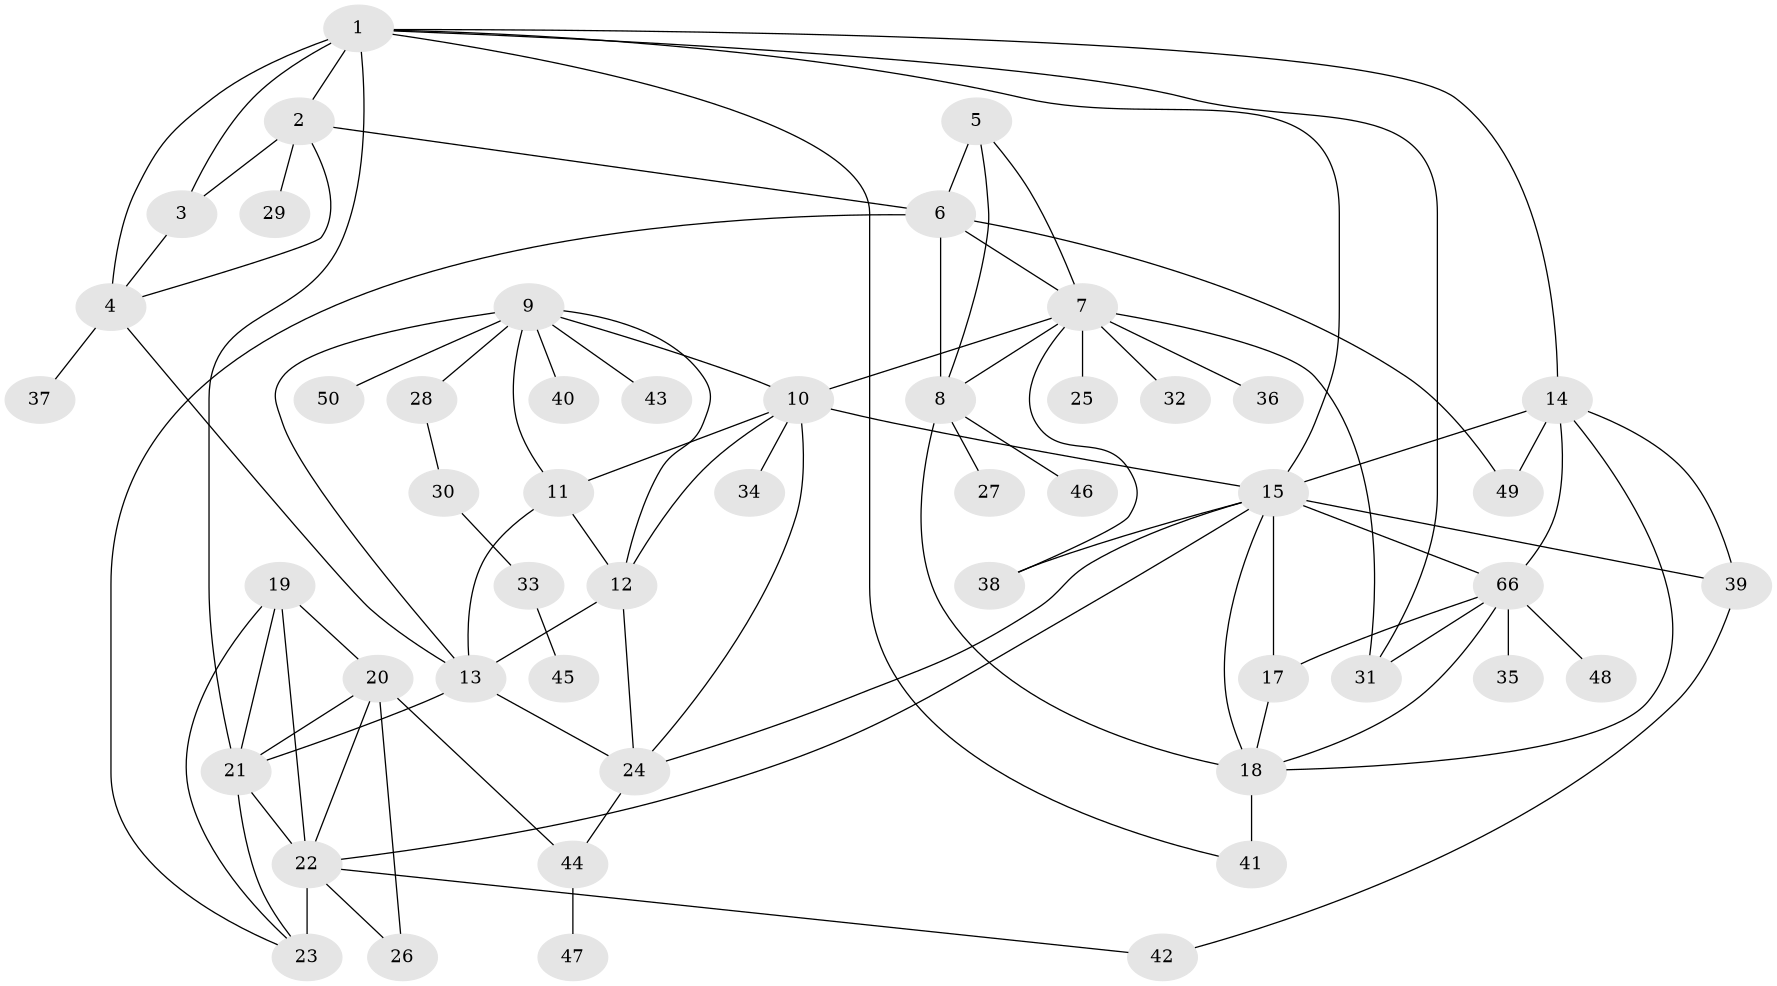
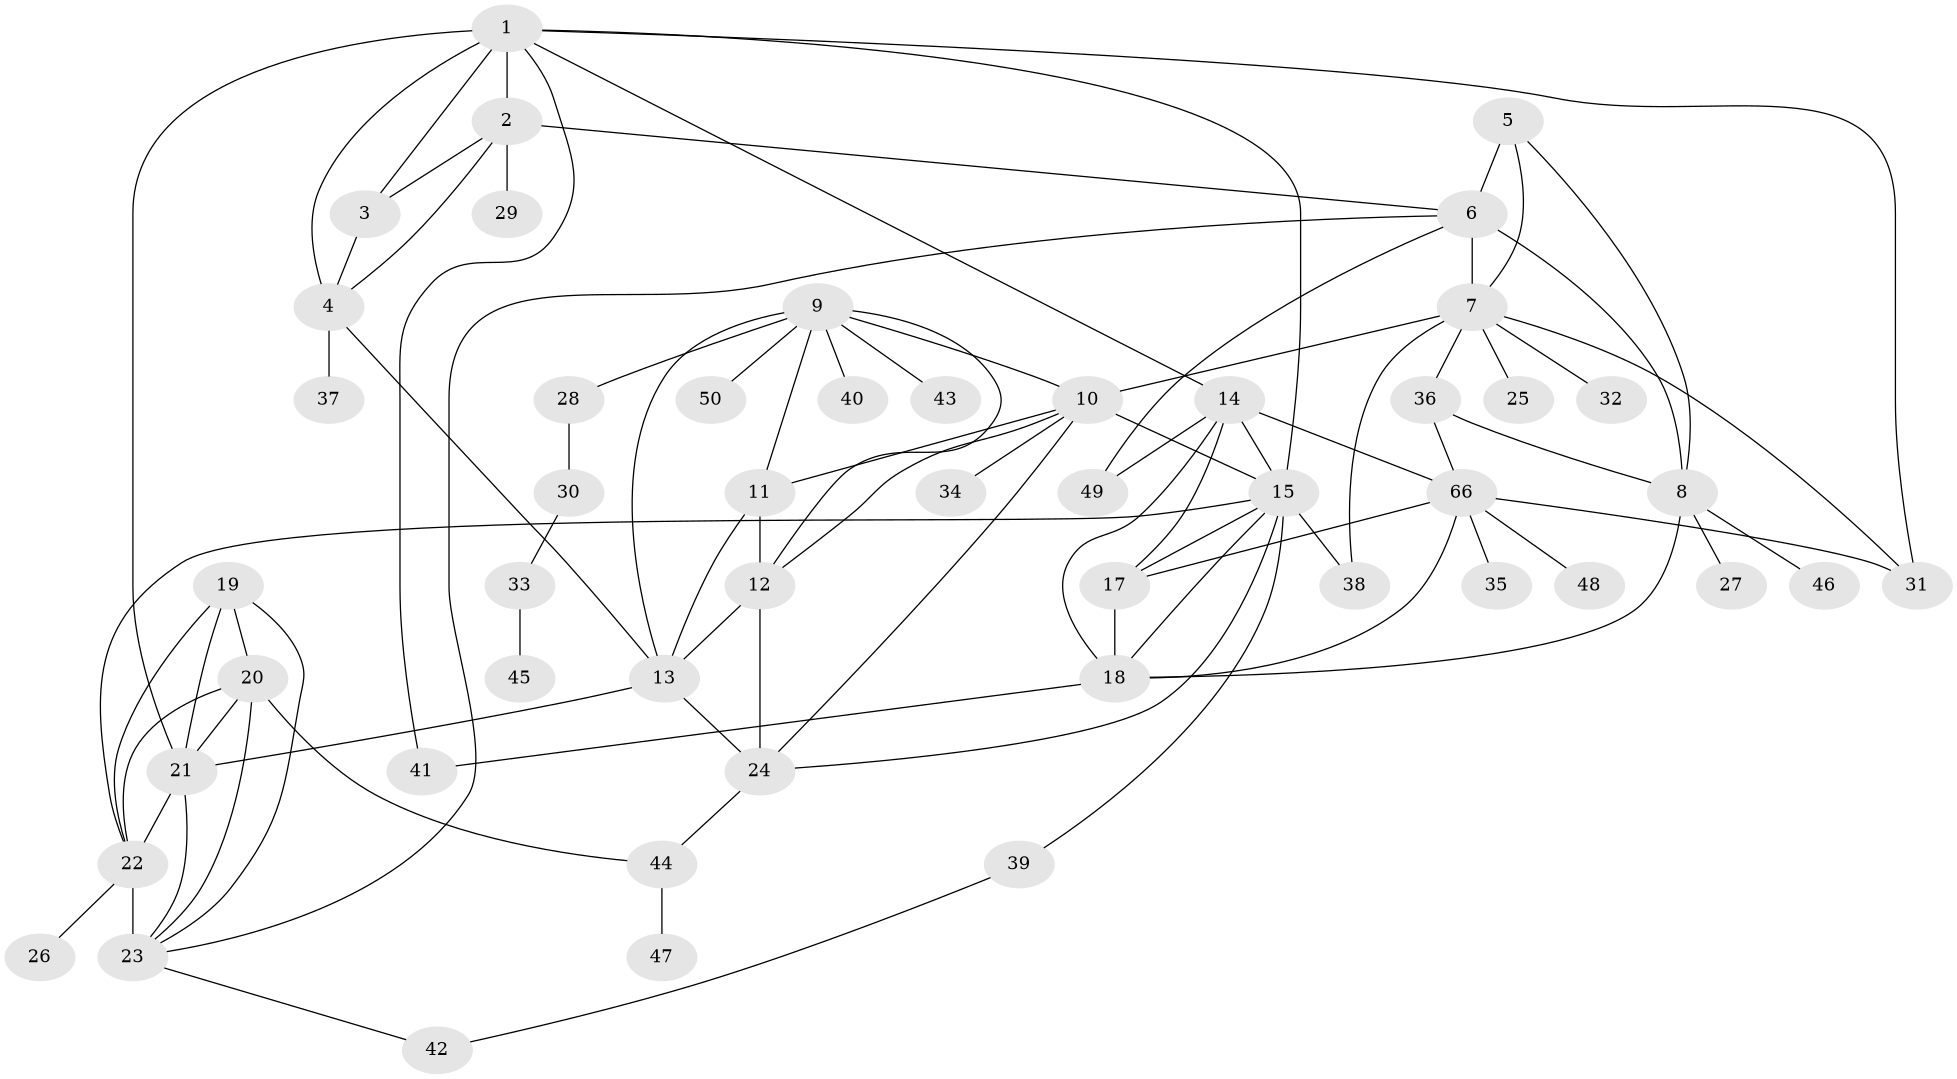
(1011, 354) -> (1551, 452)
(1681, 467) -> (1192, 498)
(1391, 539) -> (1444, 446)
(390, 818) -> (226, 831)
(735, 911) -> (285, 1004)
